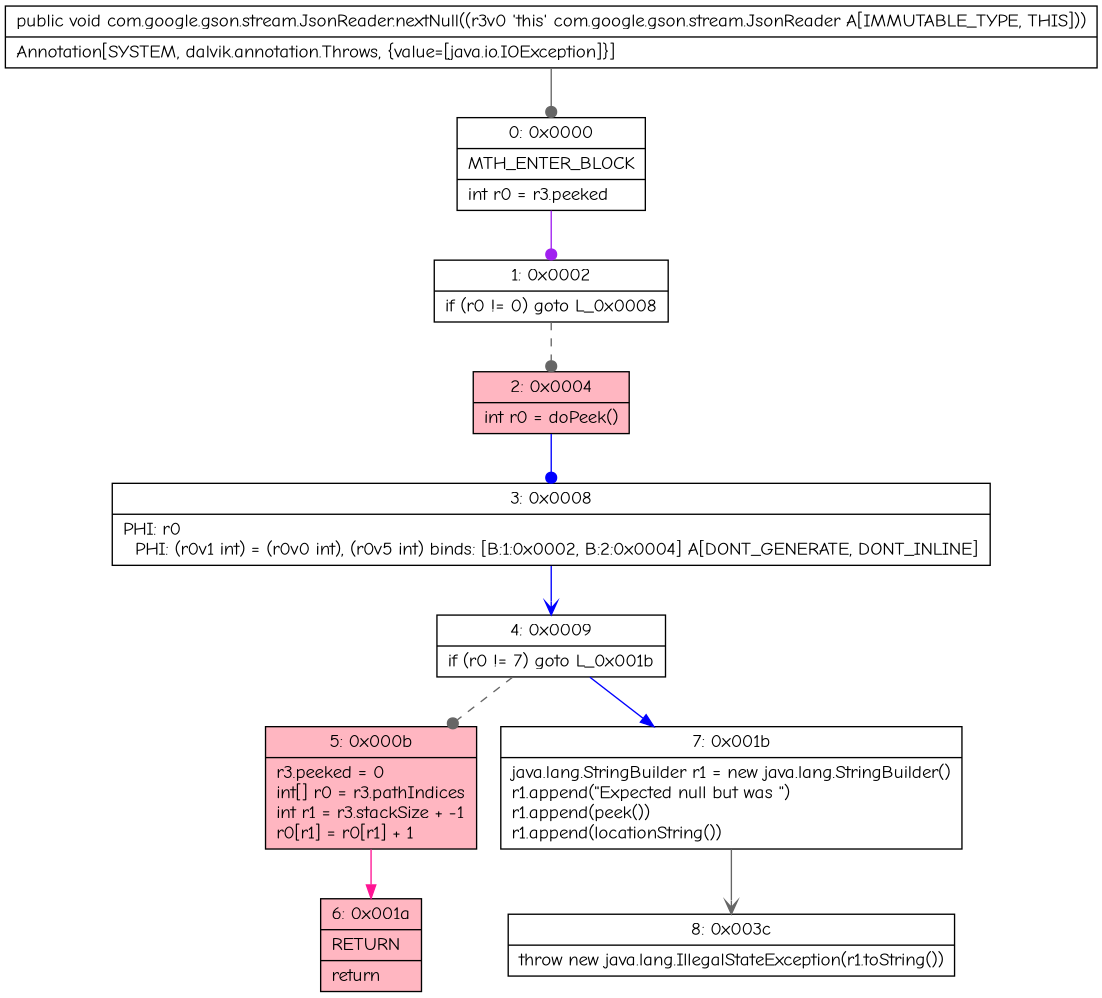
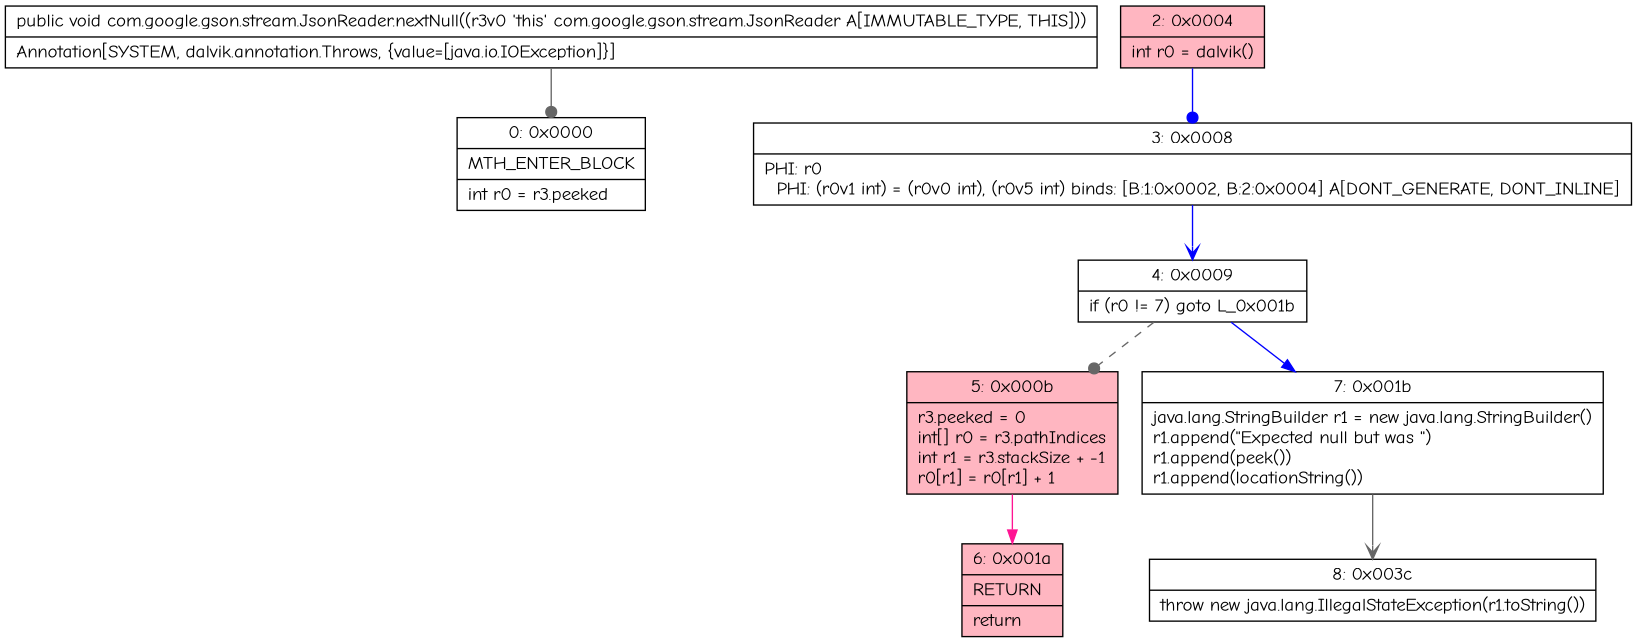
(551, 291) -> none
(551, 417) -> (1193, 52)
